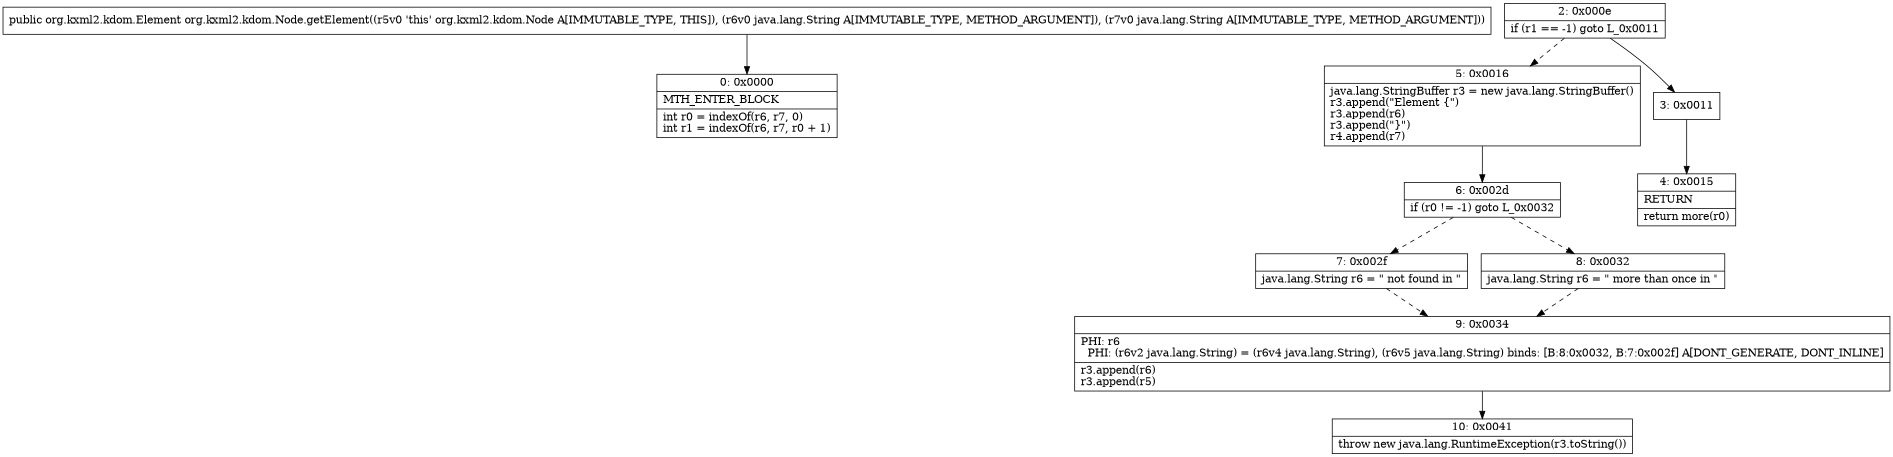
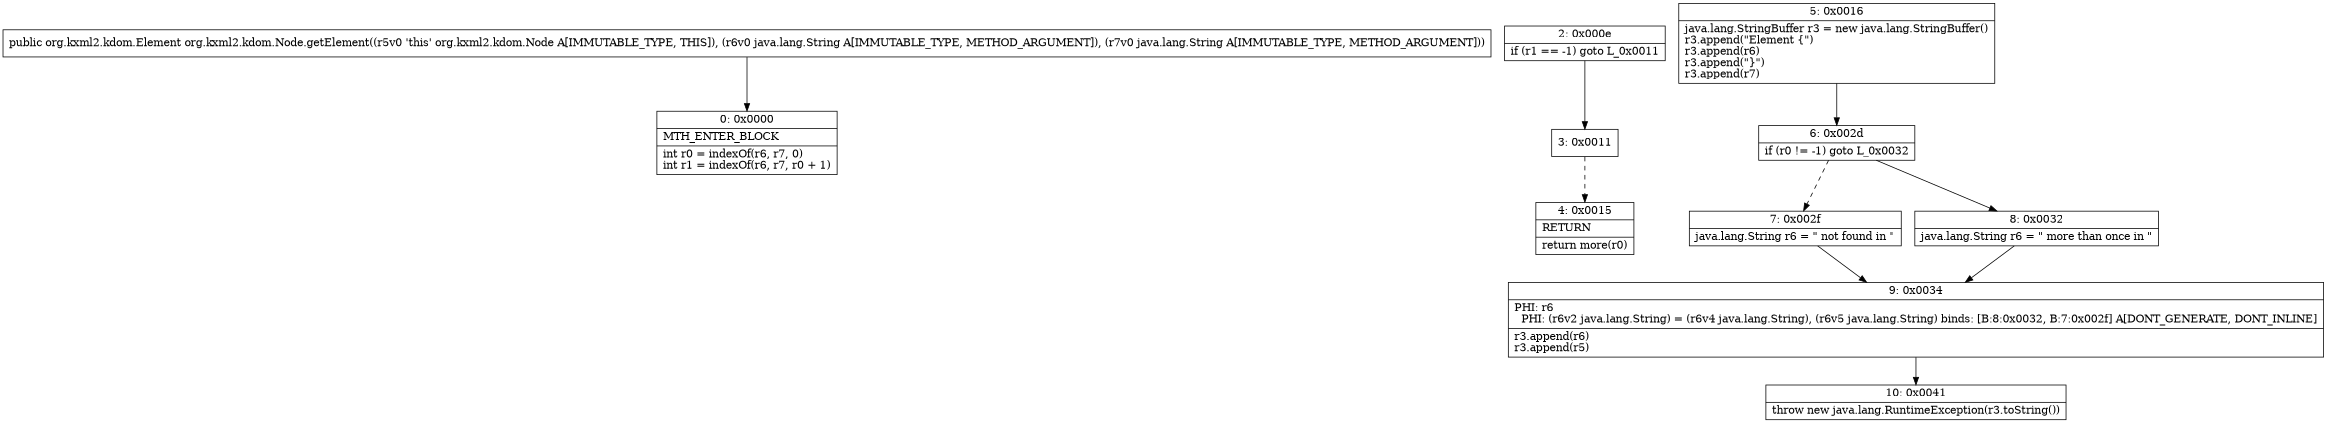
(1550, 50) -> none
(1368, 137) -> (1723, 74)
(1687, 143) -> (1585, 176)
(1539, 234) -> (1933, 184)
(1404, 300) -> (1839, 262)
(1561, 300) -> (1993, 262)
